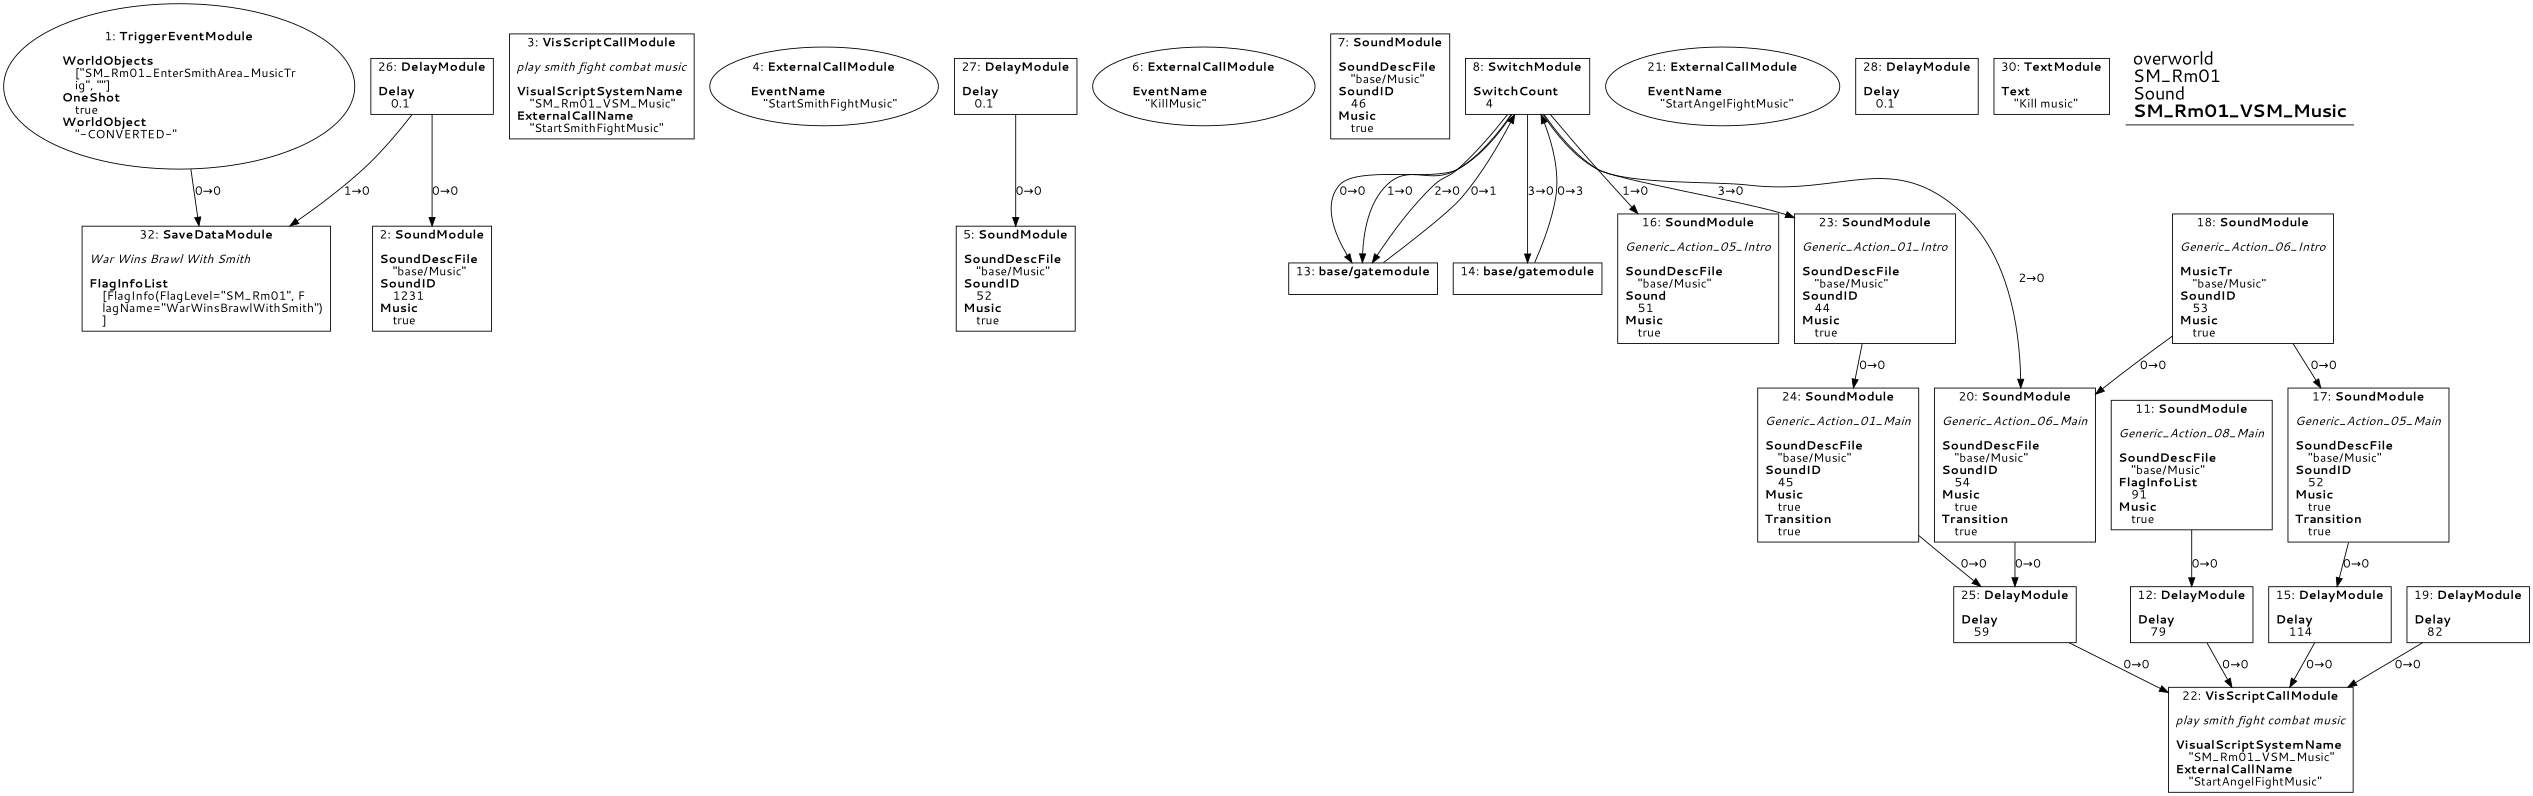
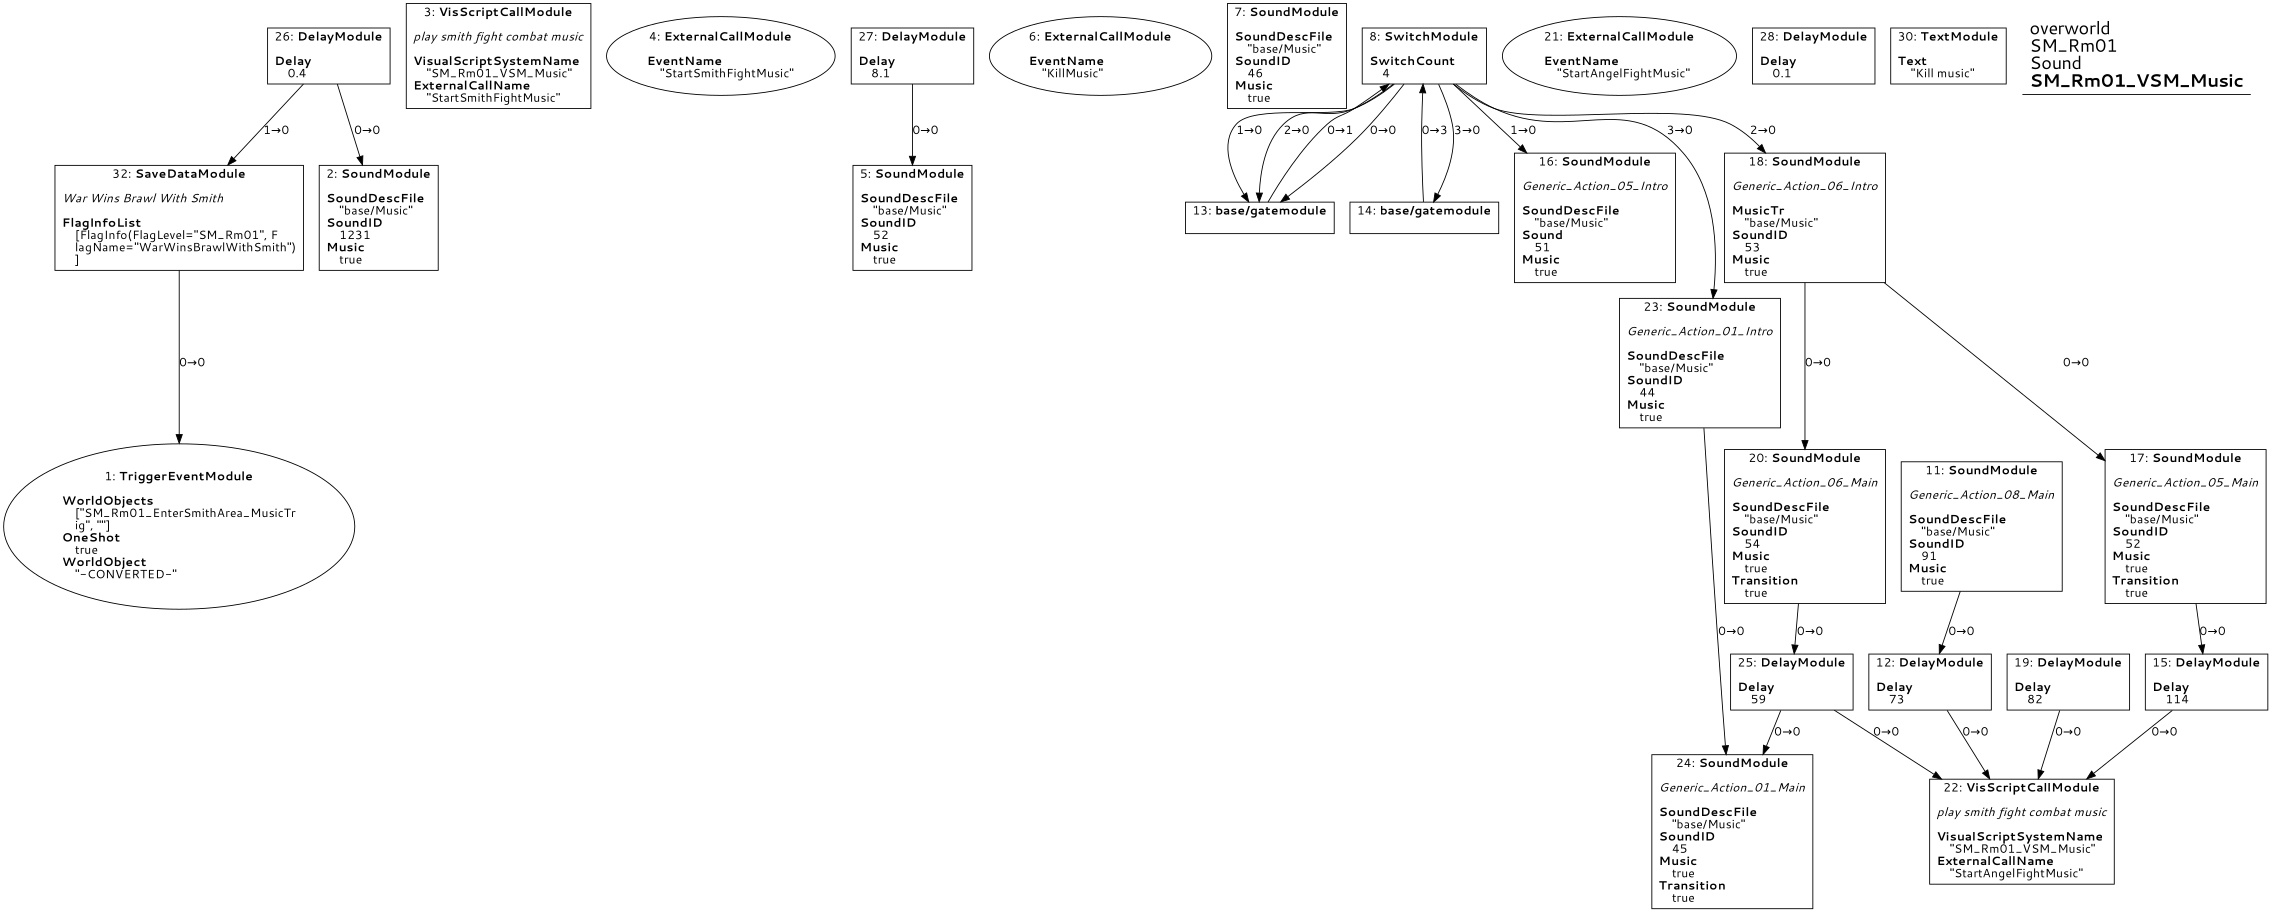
(394, 104) -> (291, 74)
(978, 104) -> (874, 74)
(1835, 182) -> (1607, 114)
(194, 193) -> (179, 352)
(2158, 483) -> (1937, 544)
(1946, 558) -> (1774, 728)
(2152, 632) -> (1891, 700)
